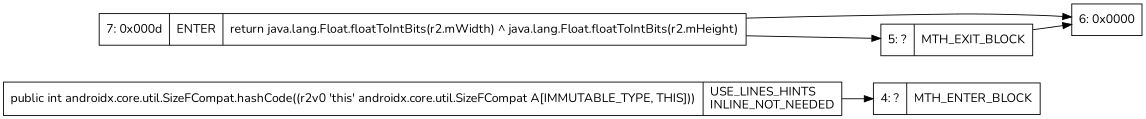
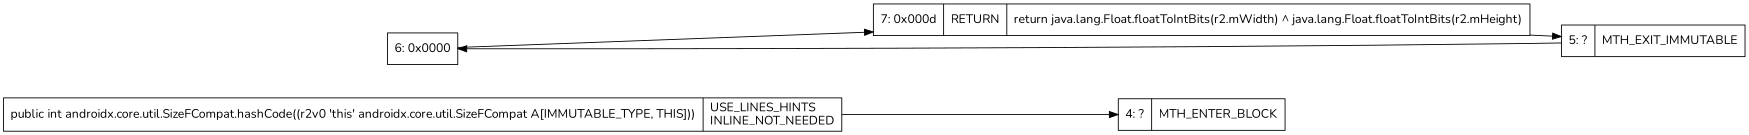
(904, 15) -> (661, 40)
(196, 29) -> (975, 19)
(973, 40) -> (1670, 40)
